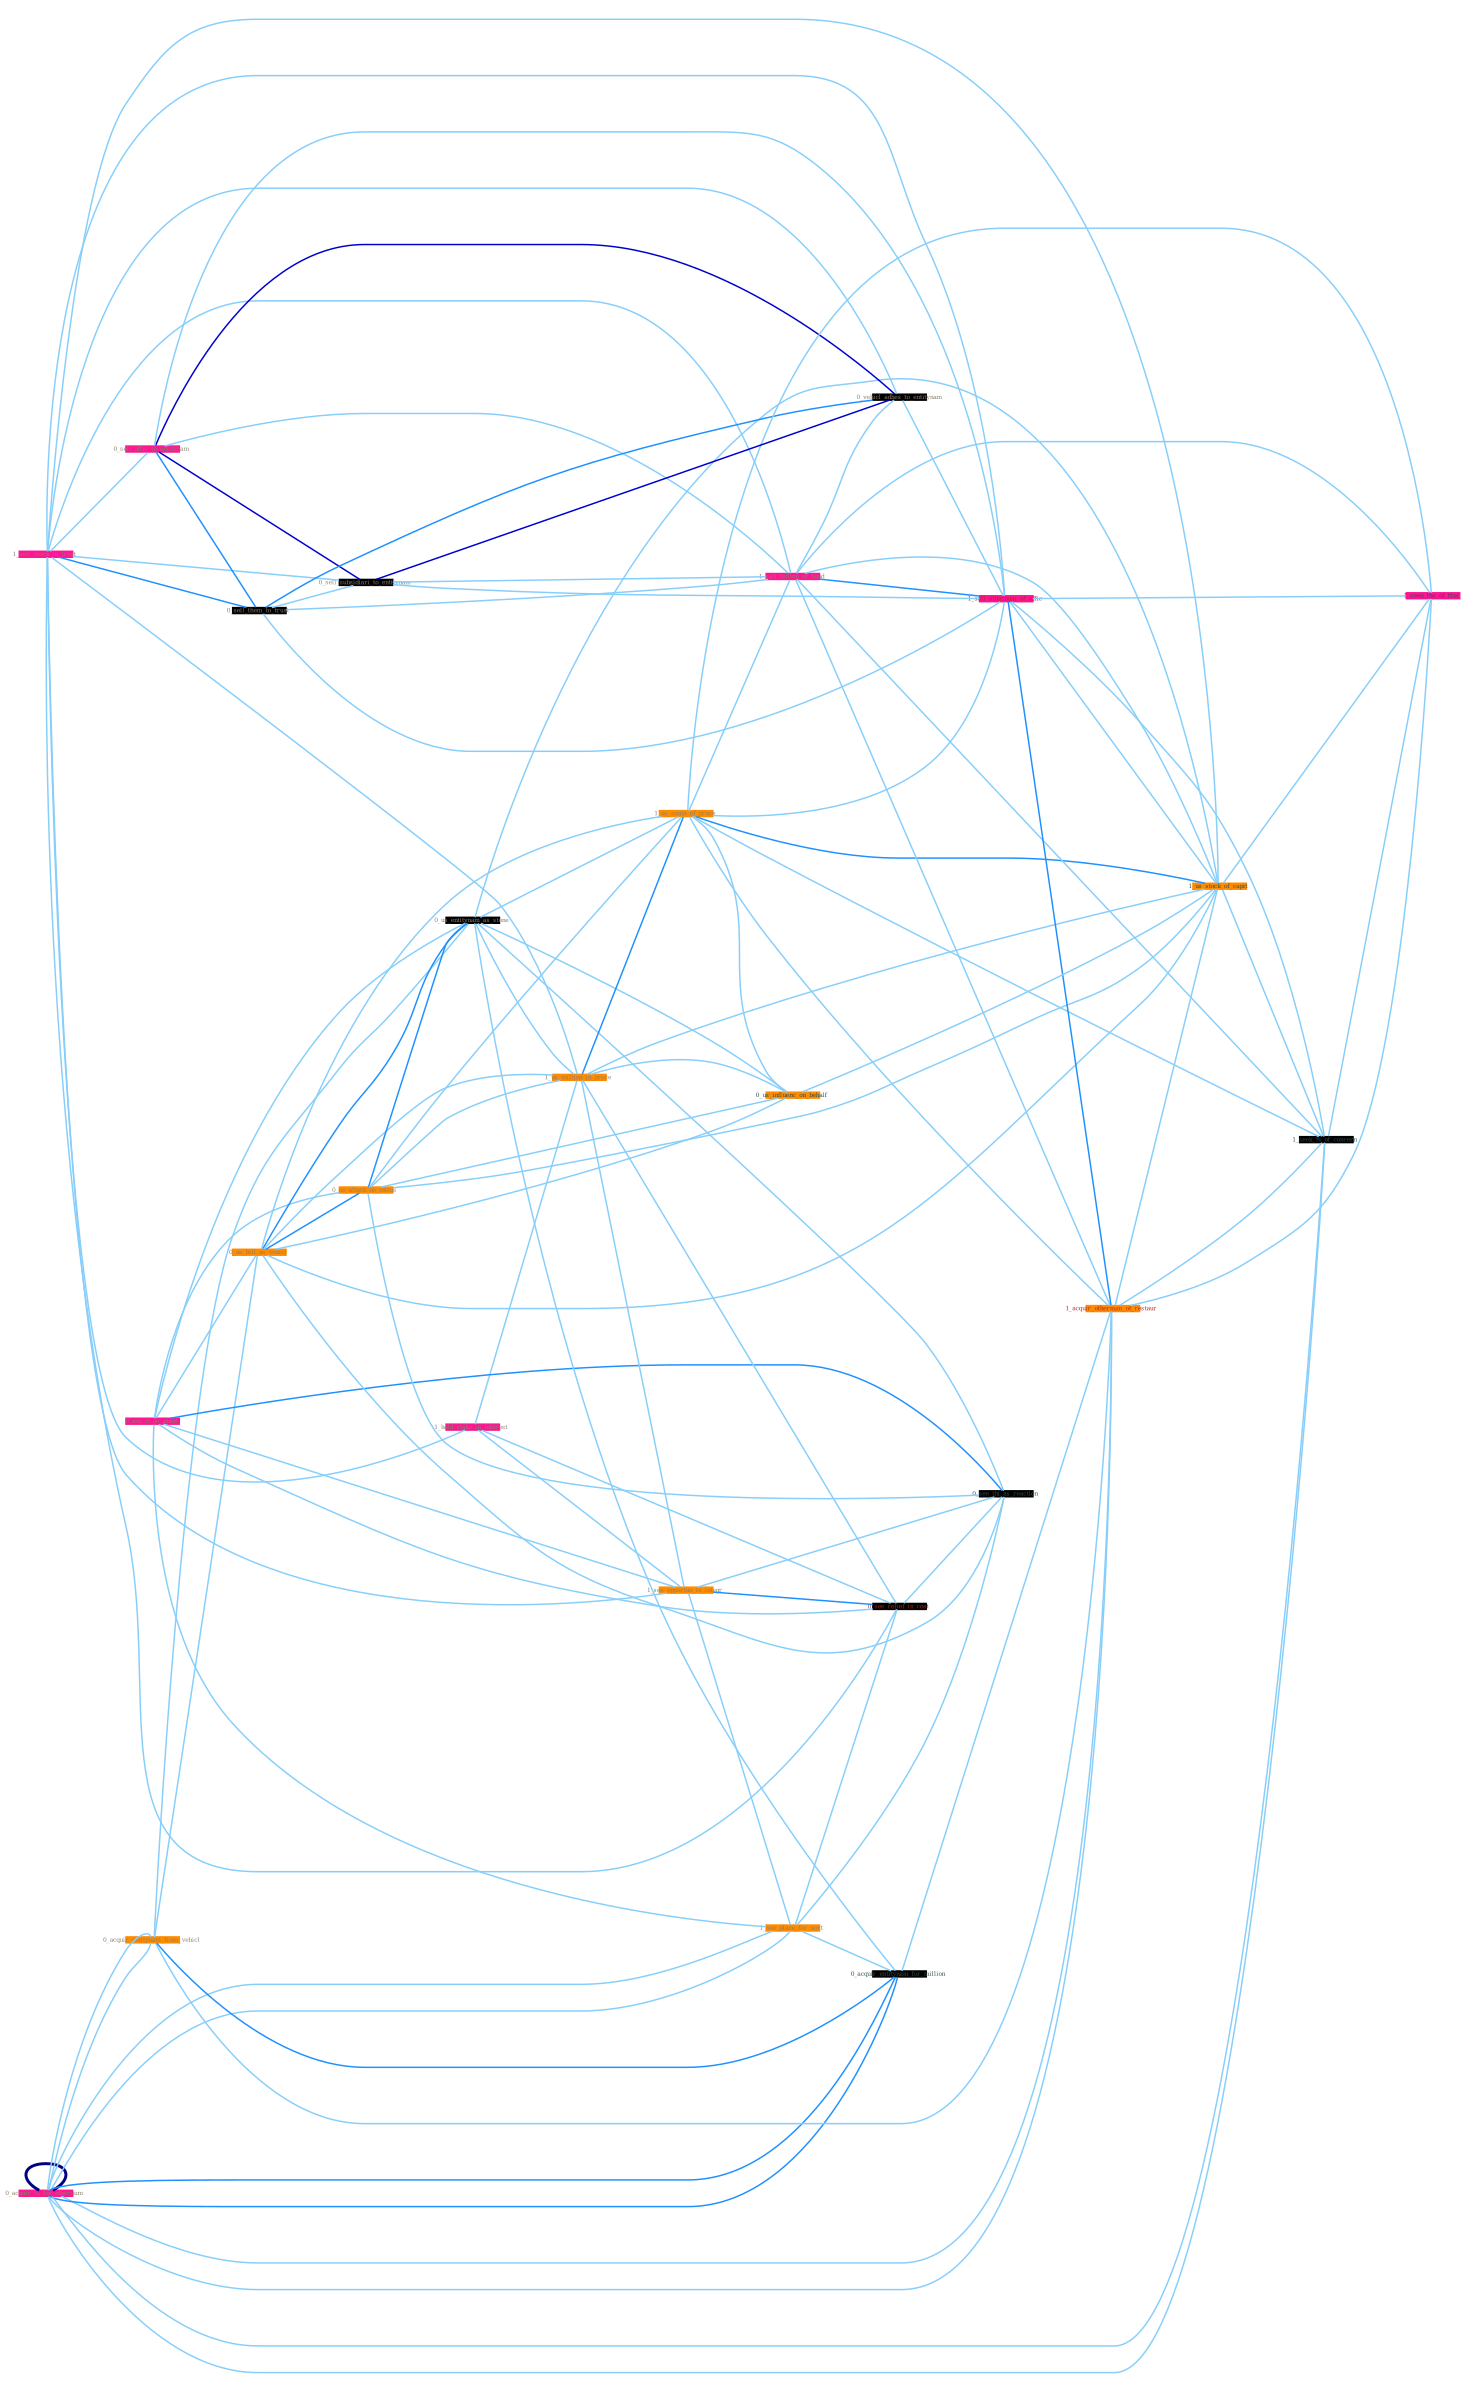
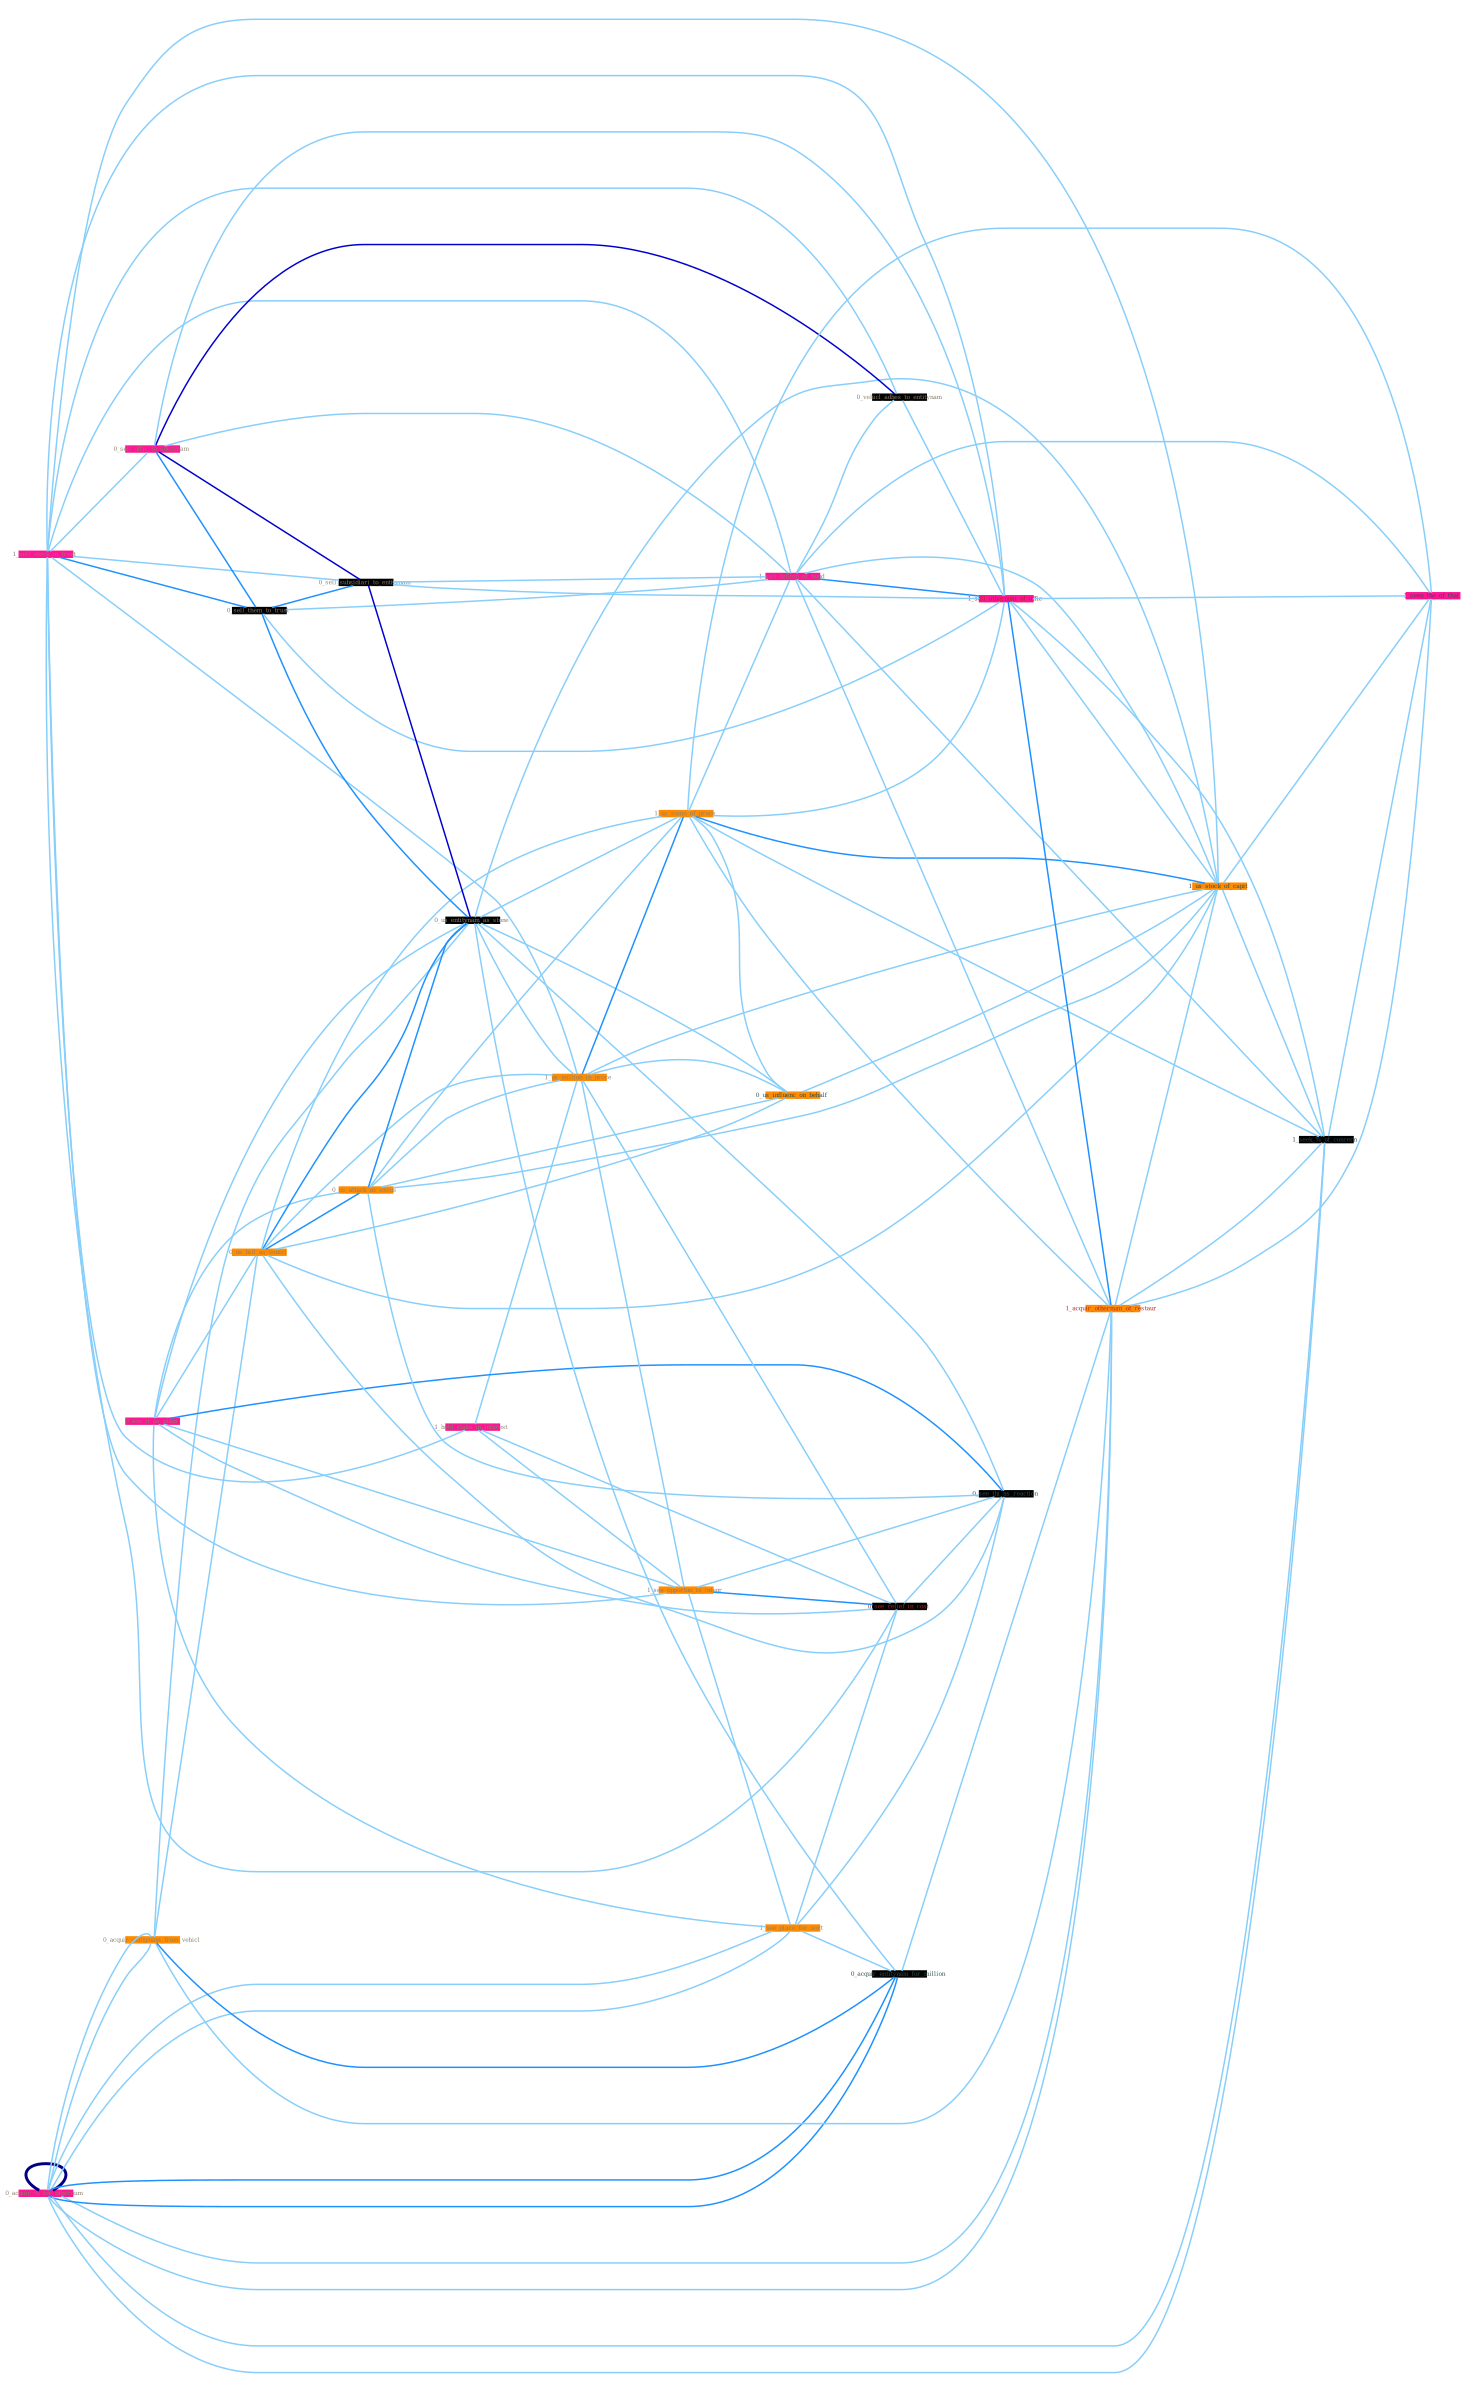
(559, 473) -> (329, 756)
(633, 490) -> (419, 751)
(313, 596) -> (313, 596)
